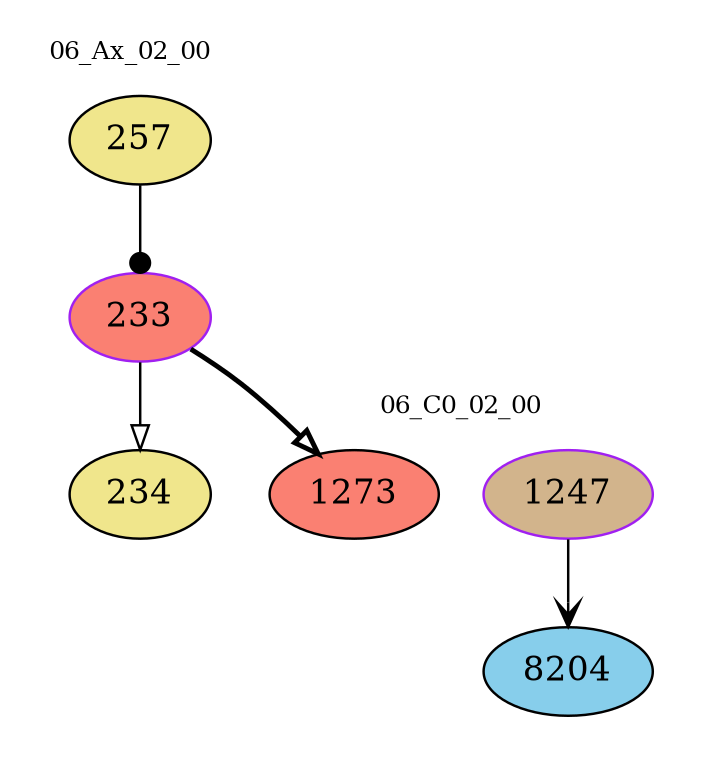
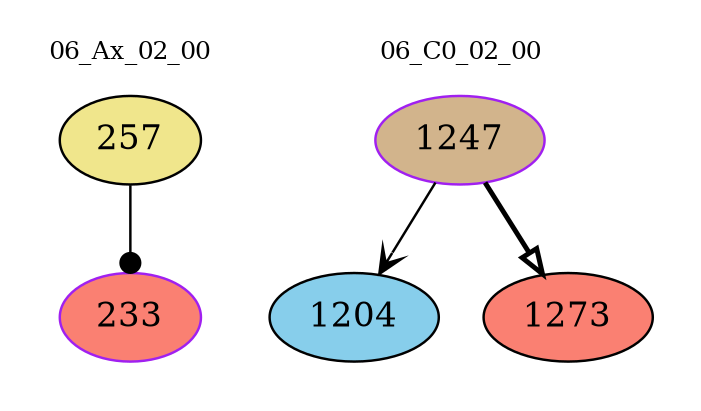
(266, 405) -> (507, 218)
(140, 494) -> none
(568, 672) -> (354, 317)
